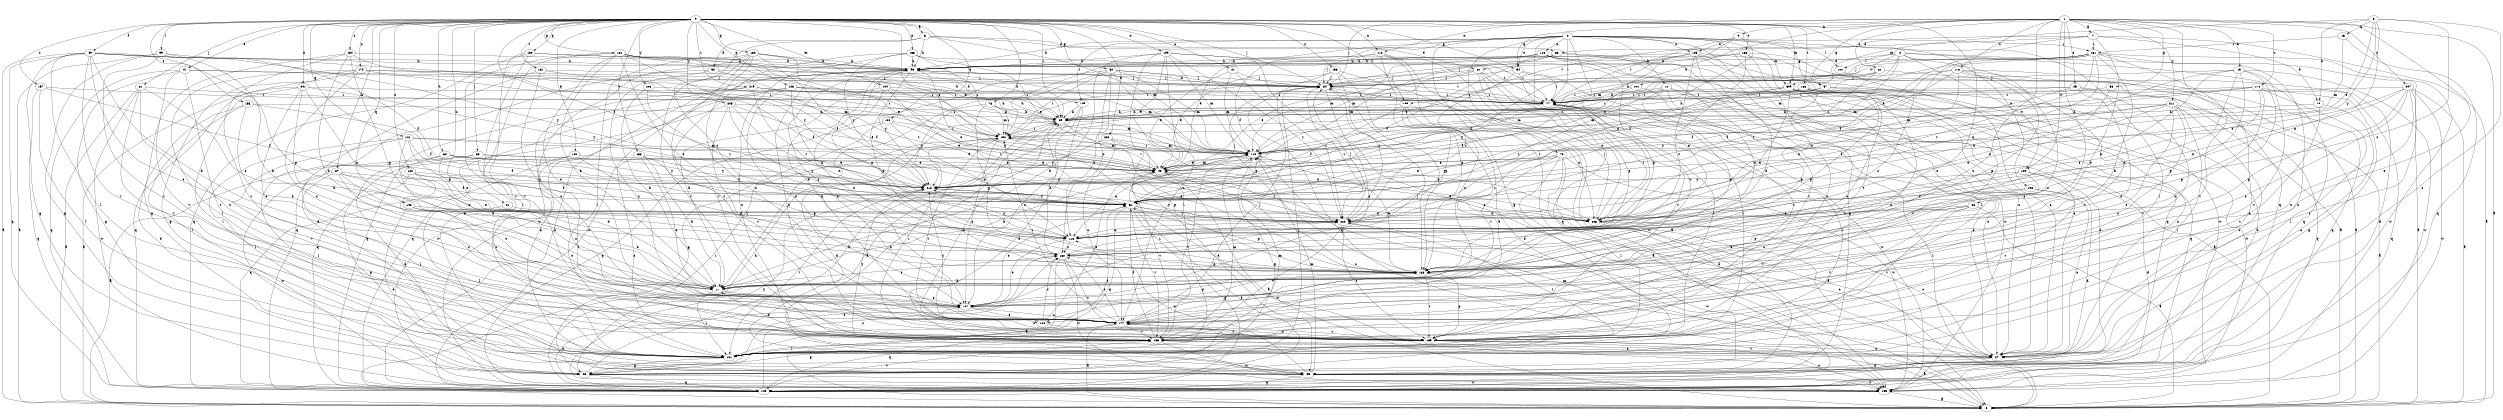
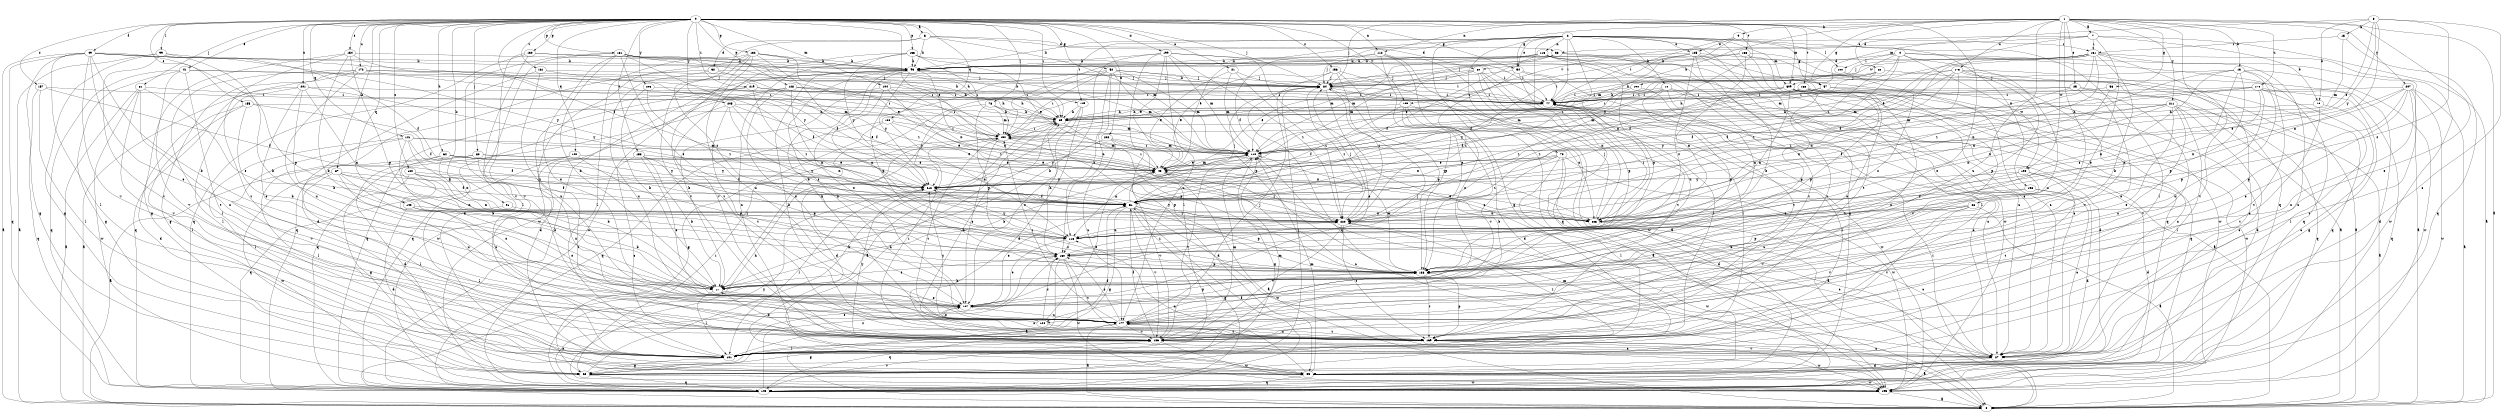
none -> (1662, 170)
(1003, 315) -> (982, 319)
